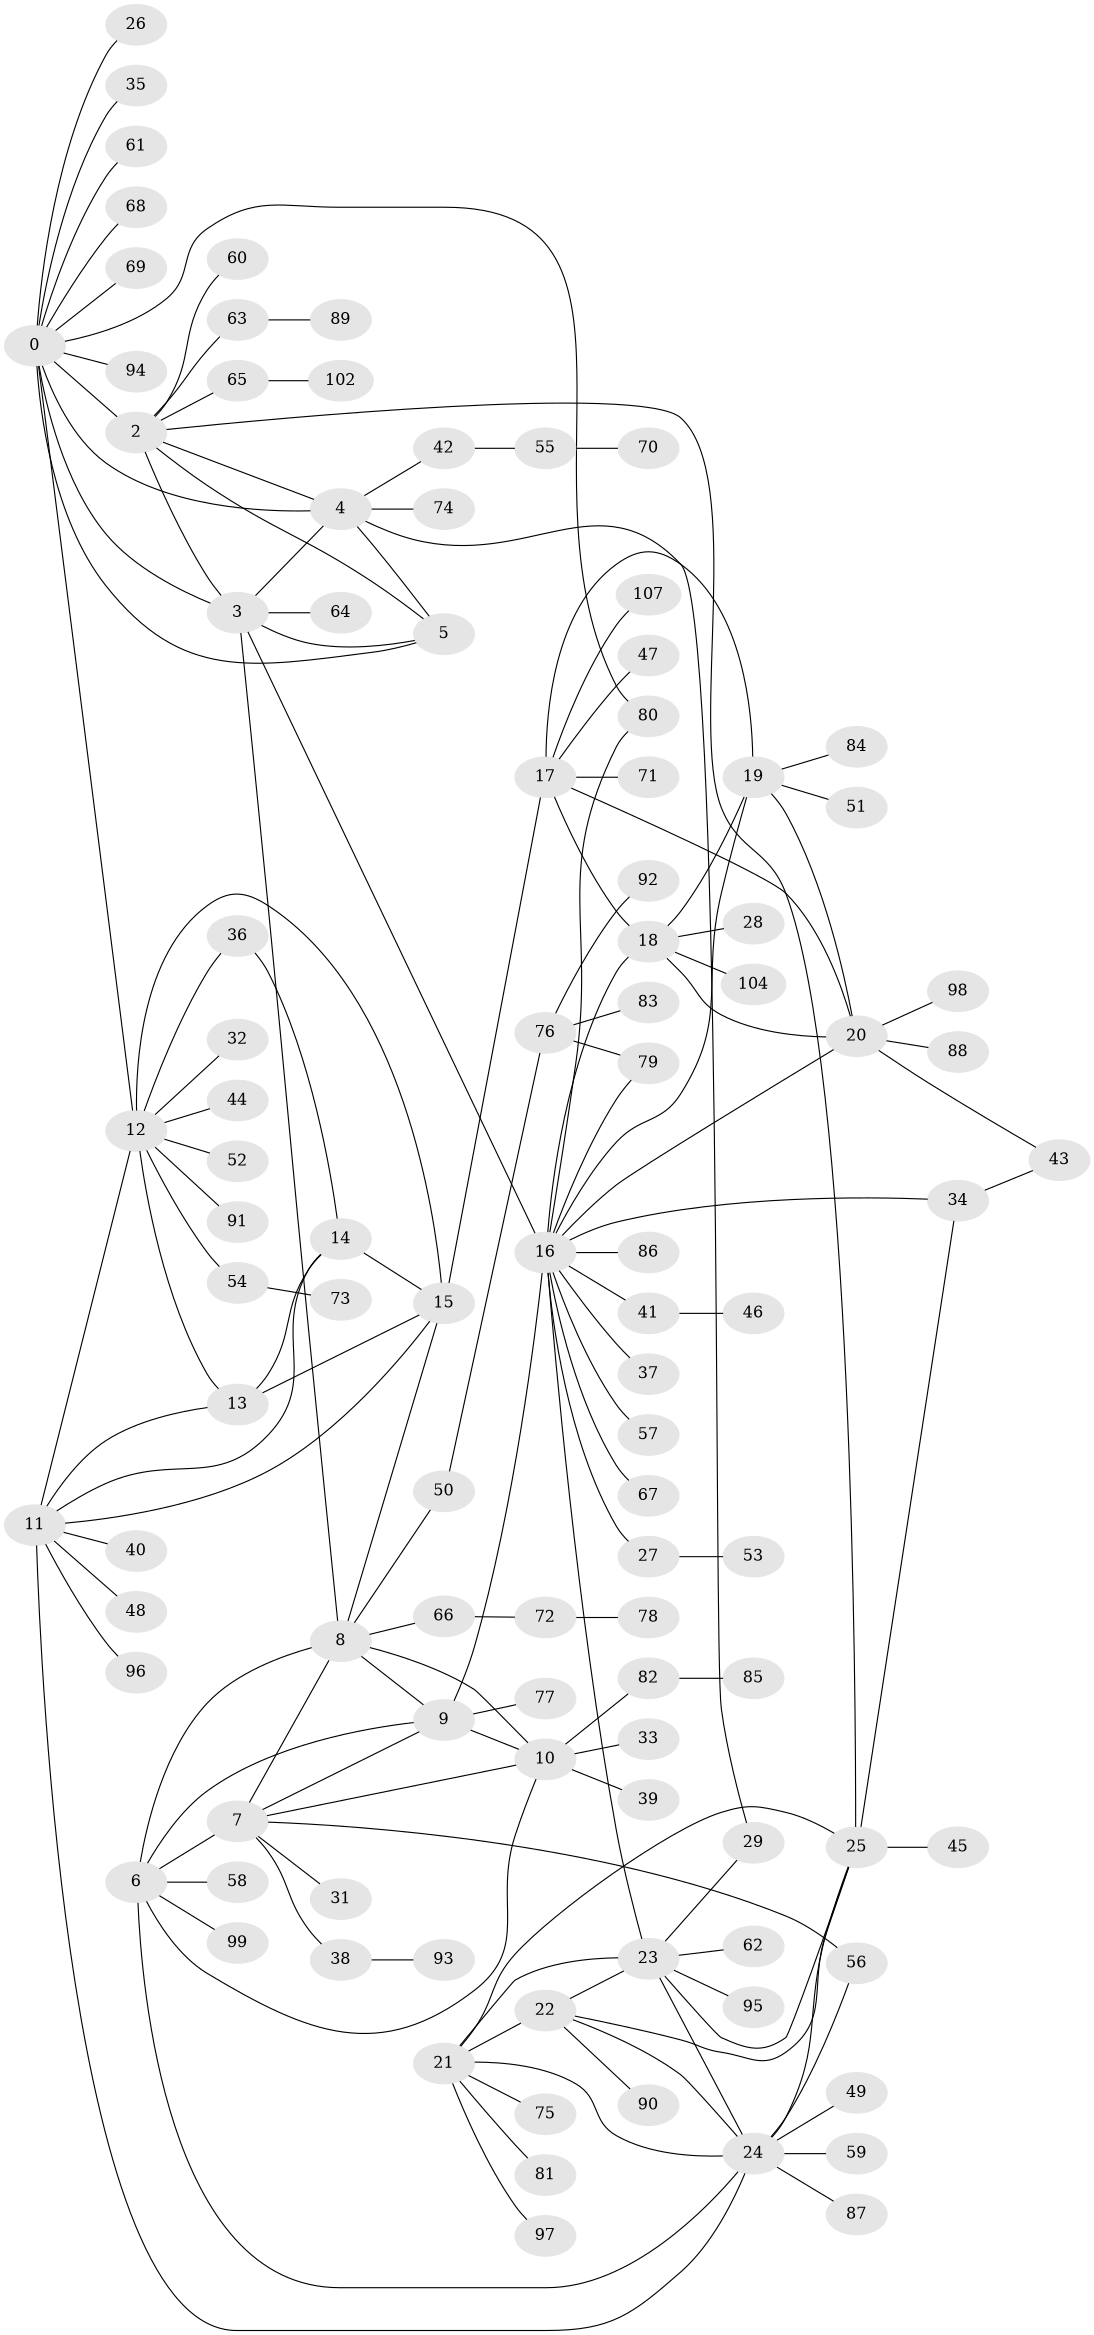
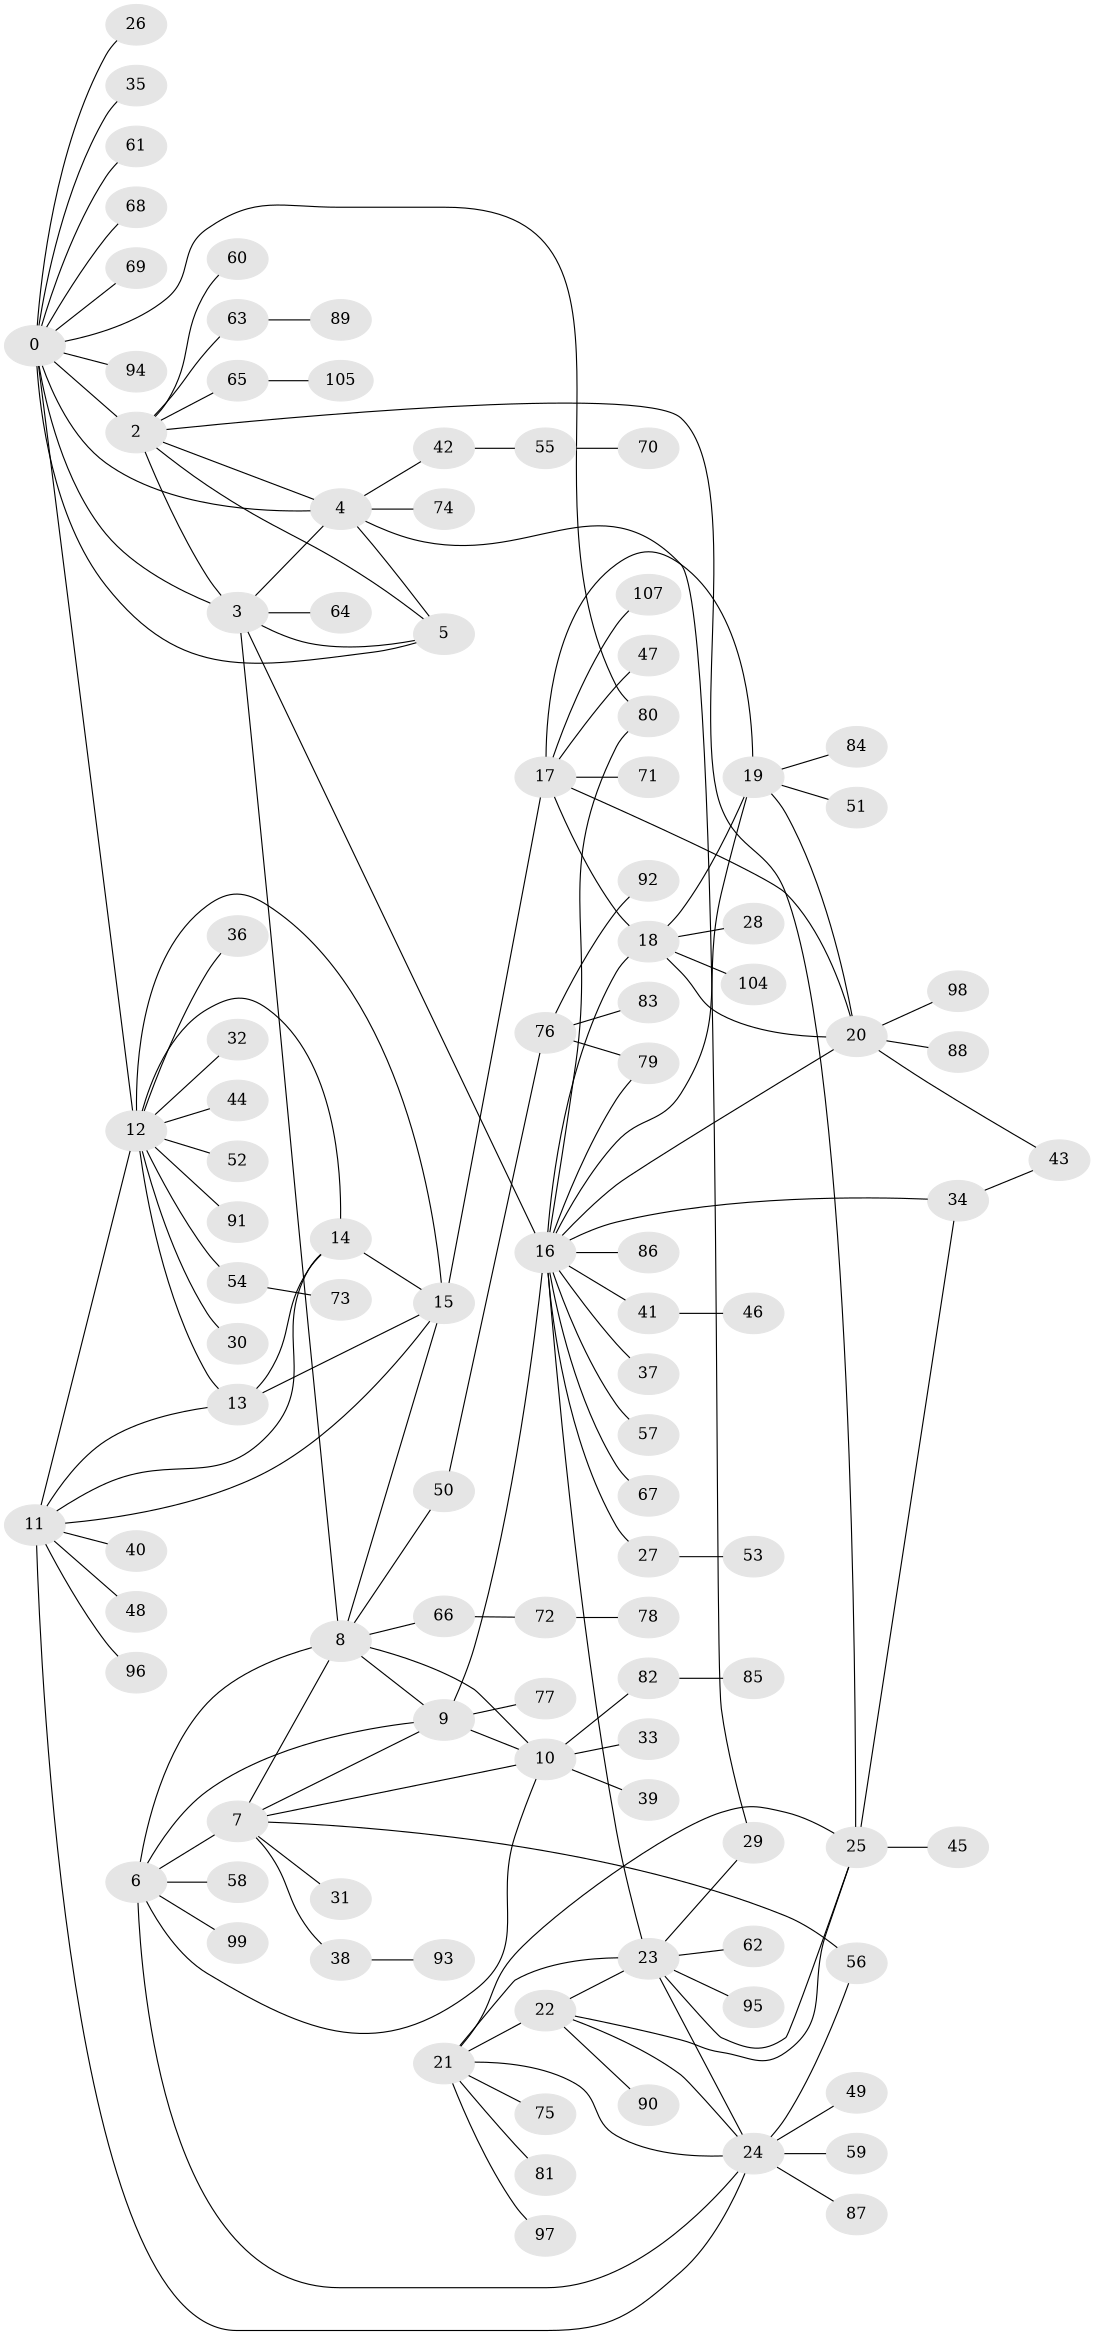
(341, 381) -> (341, 381)
(309, 1081) -> (290, 1030)
none -> (238, 1344)
(810, 2039) -> none
